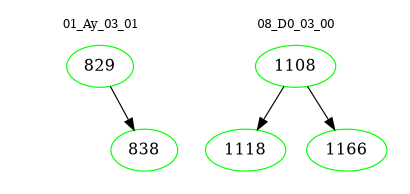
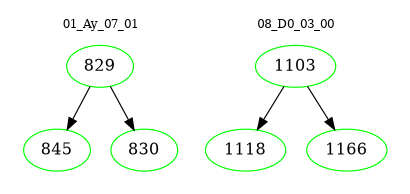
(101, 25) -> (101, 25)
(296, 66) -> (296, 66)
none -> (57, 150)
(144, 150) -> (144, 150)
